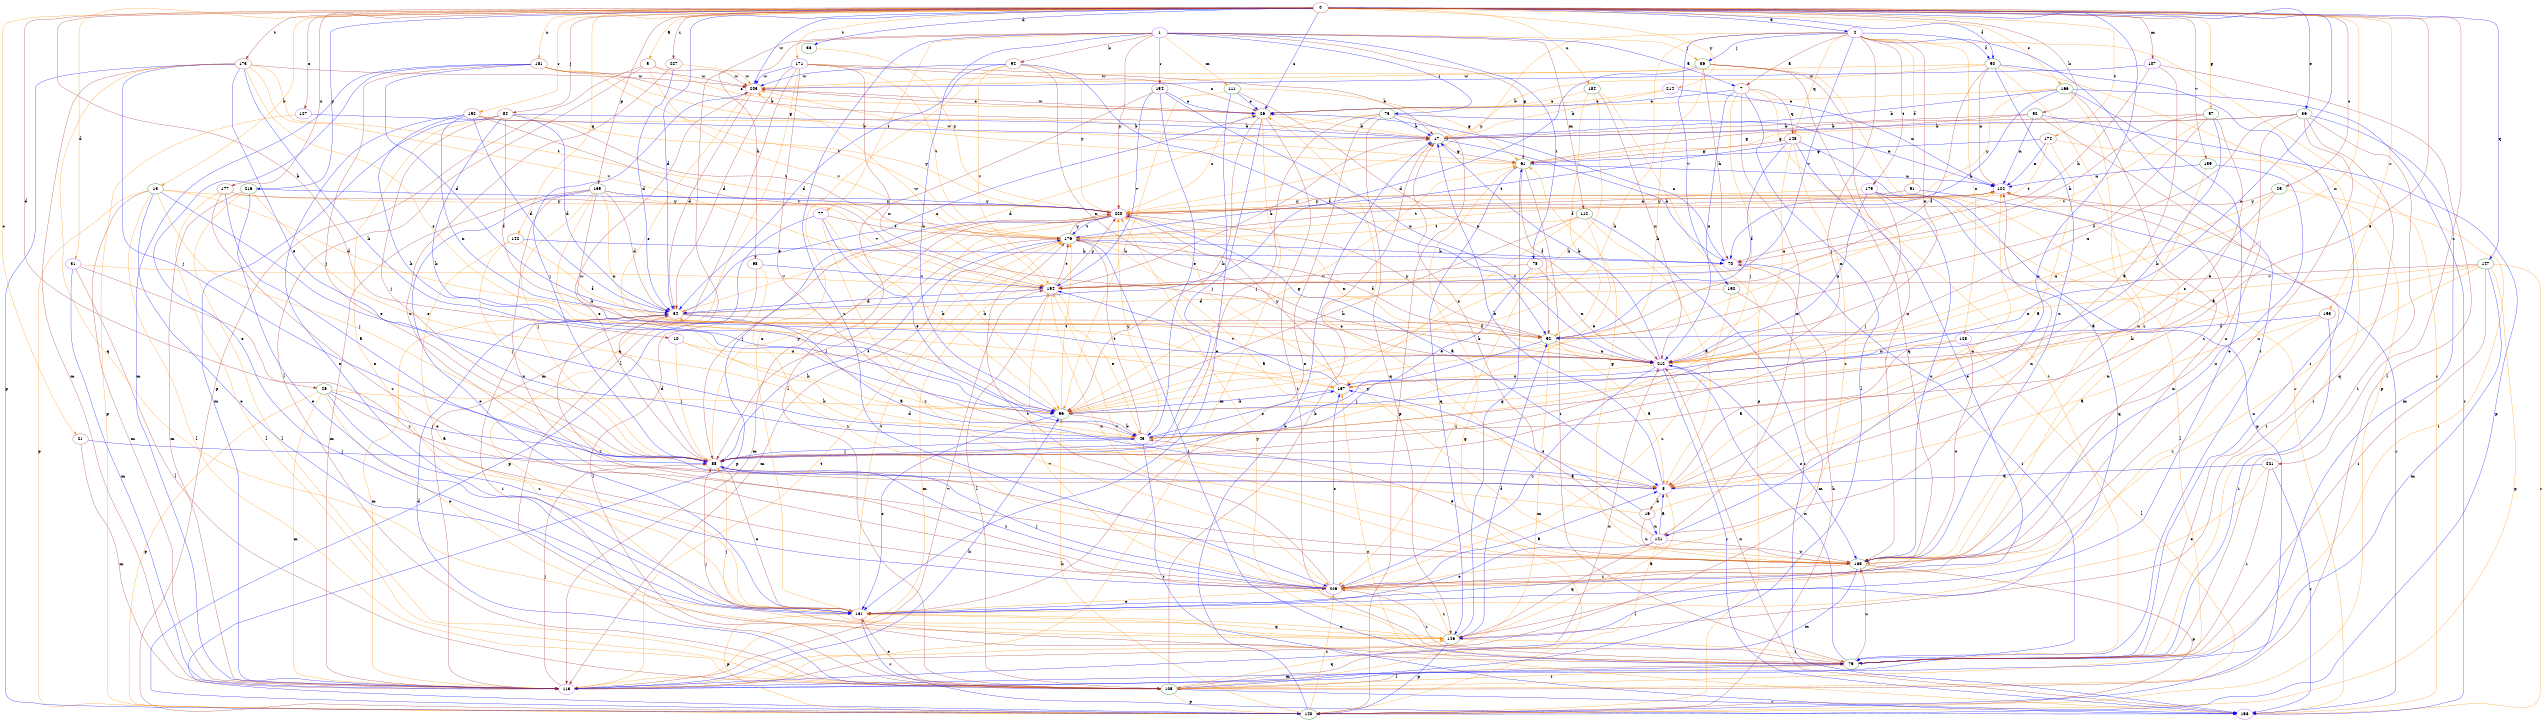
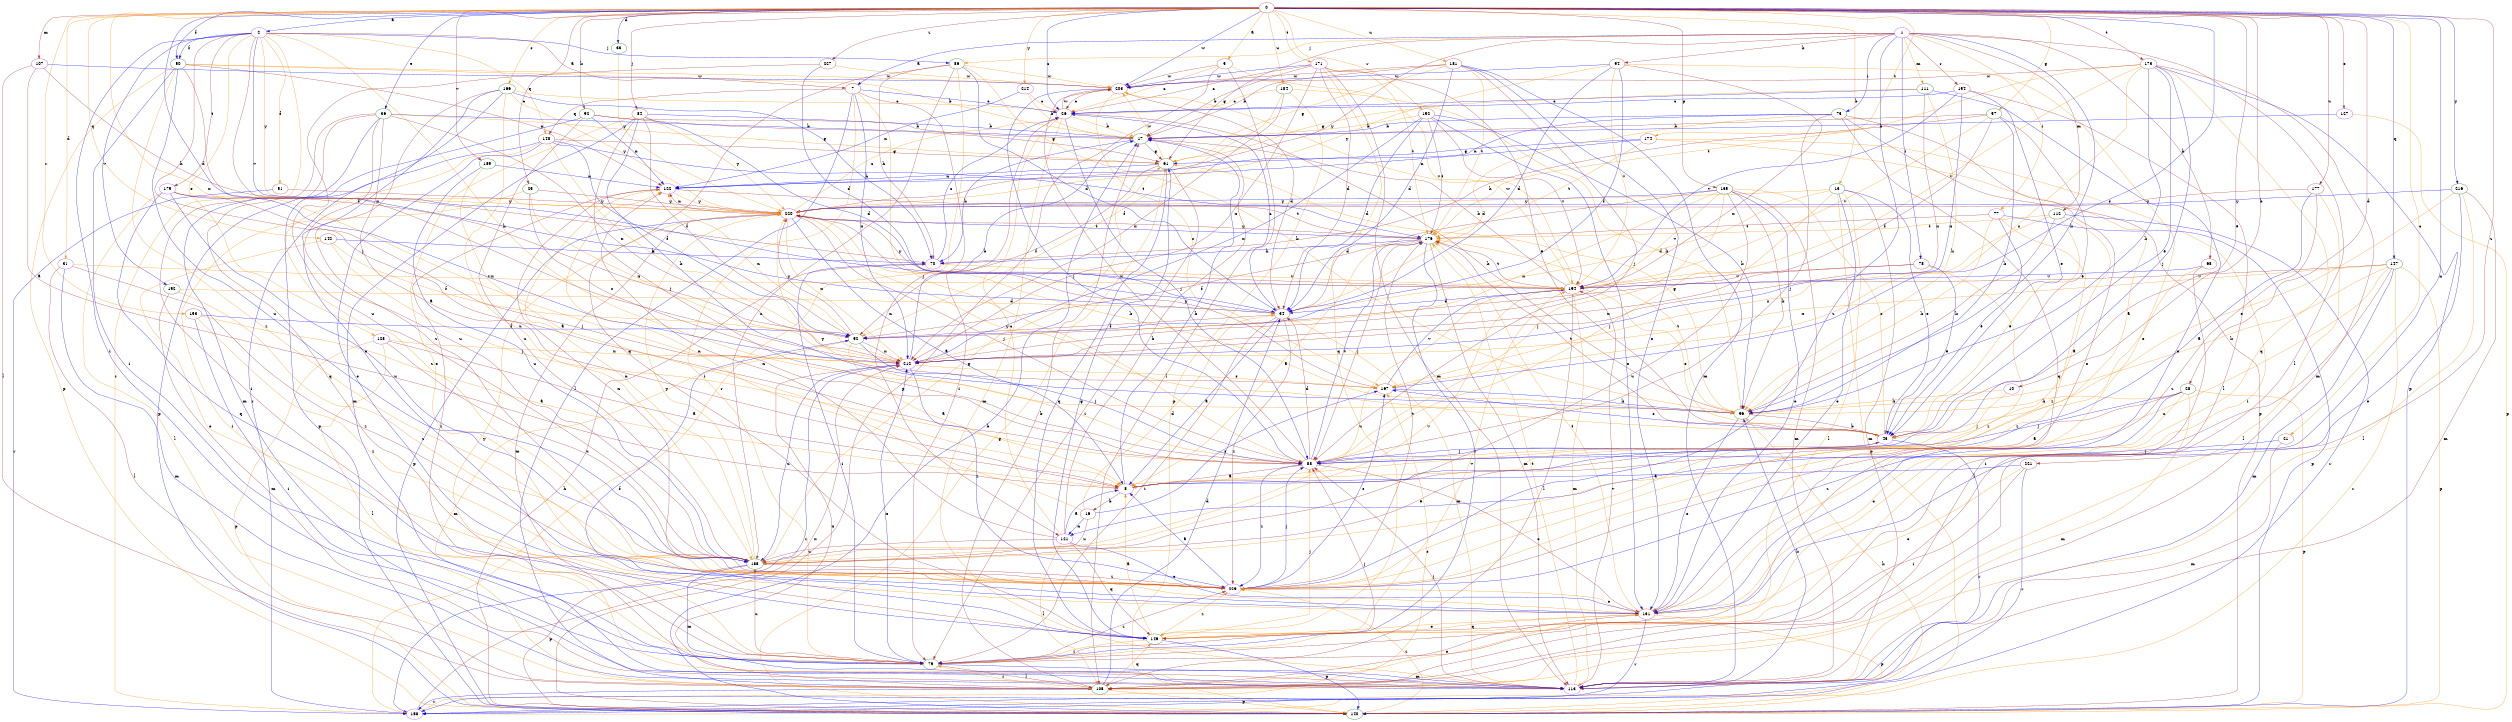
(1783, 120) -> none
(1142, 357) -> none
(1801, 464) -> (788, 464)
none -> (456, 694)
